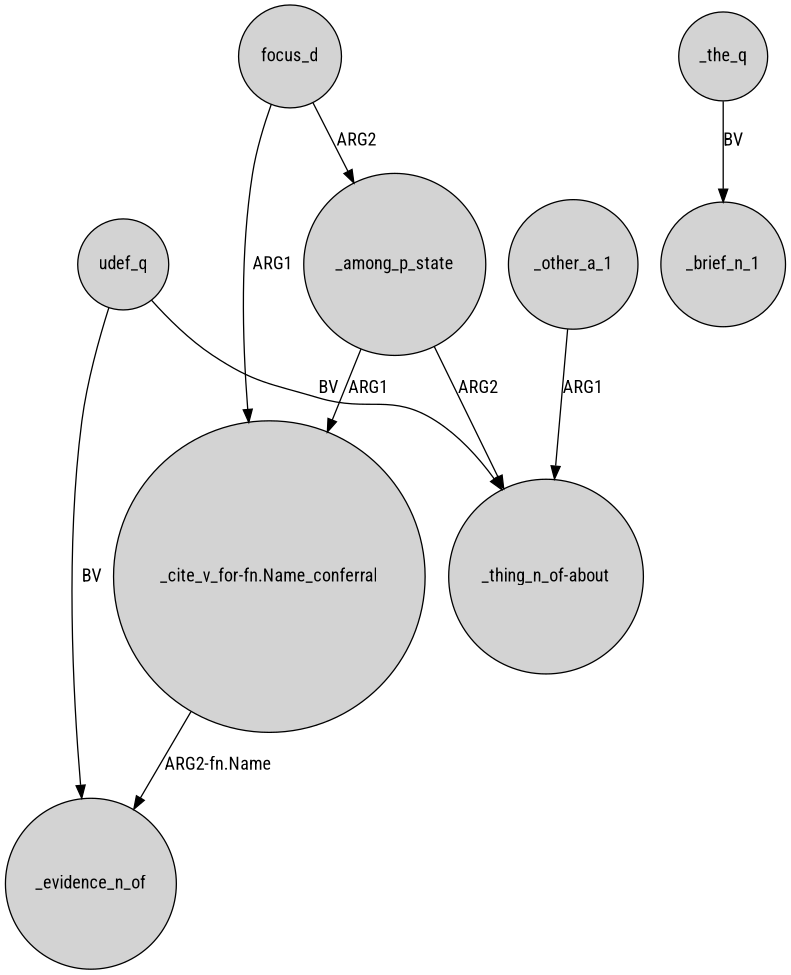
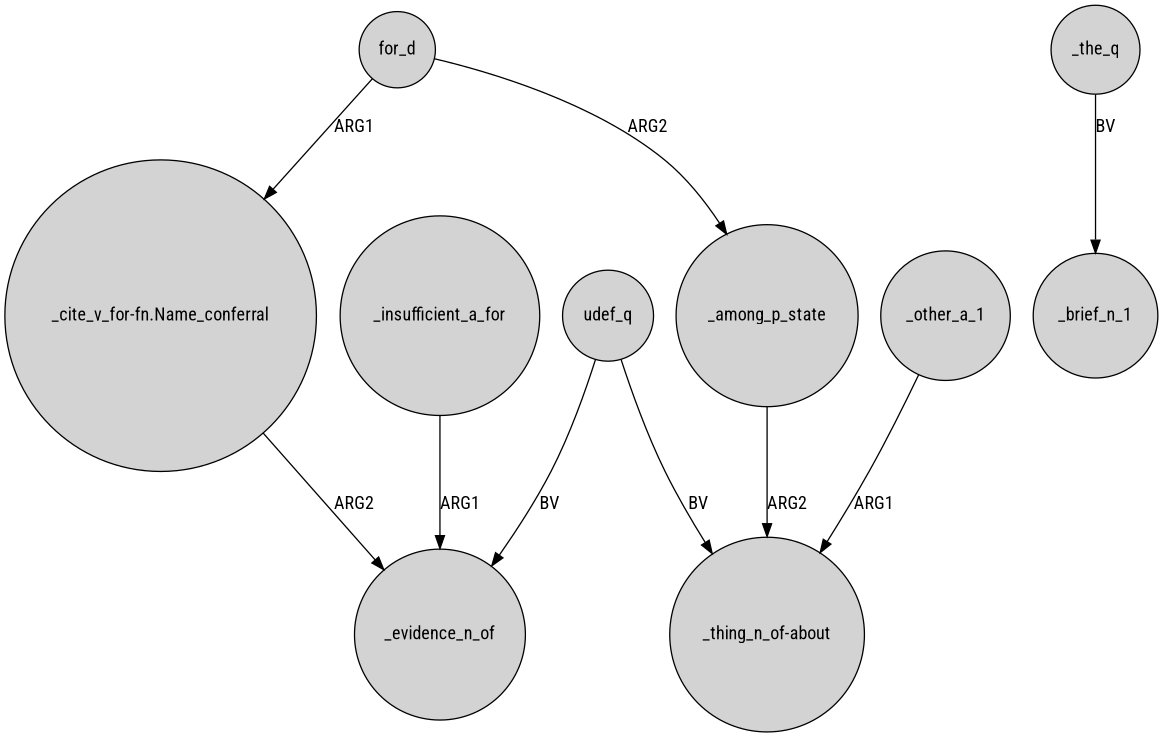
(290, 56) -> (397, 50)
none -> (440, 316)
(347, 385) -> none
(218, 765) -> (354, 504)
